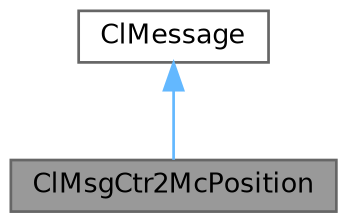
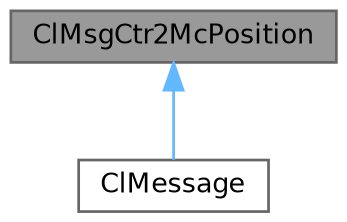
(174, 125) -> (174, 125)
